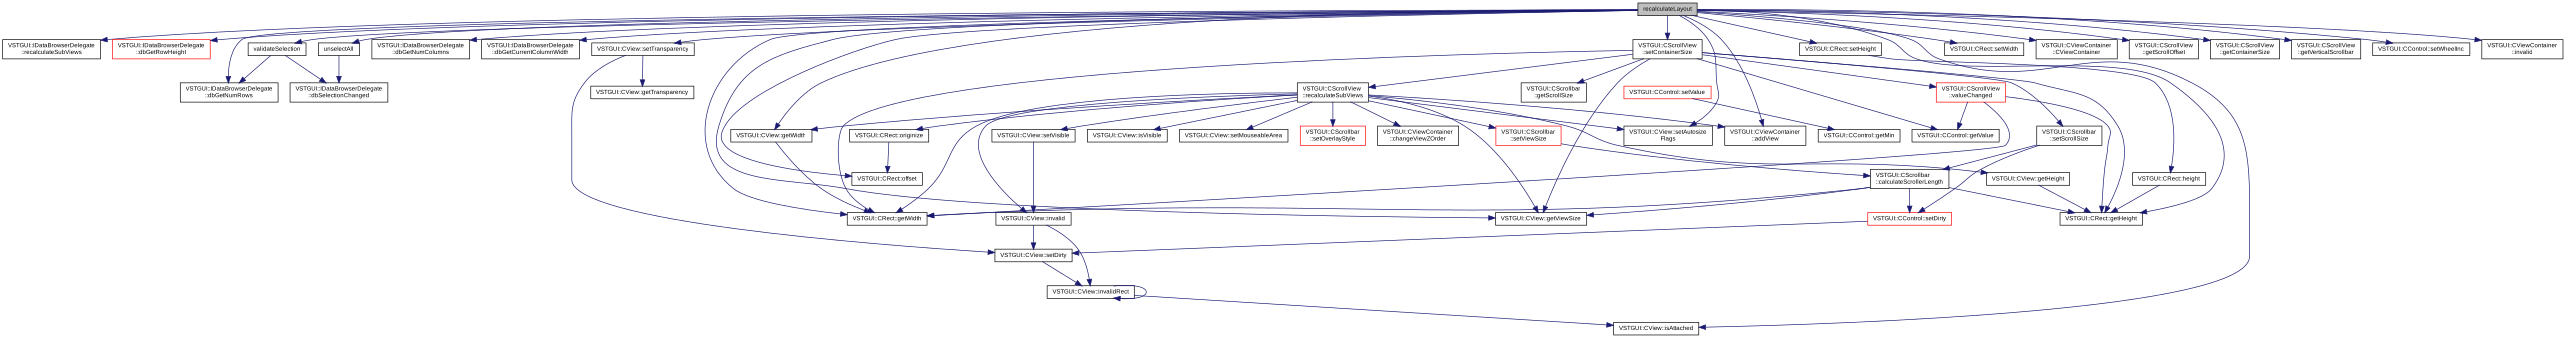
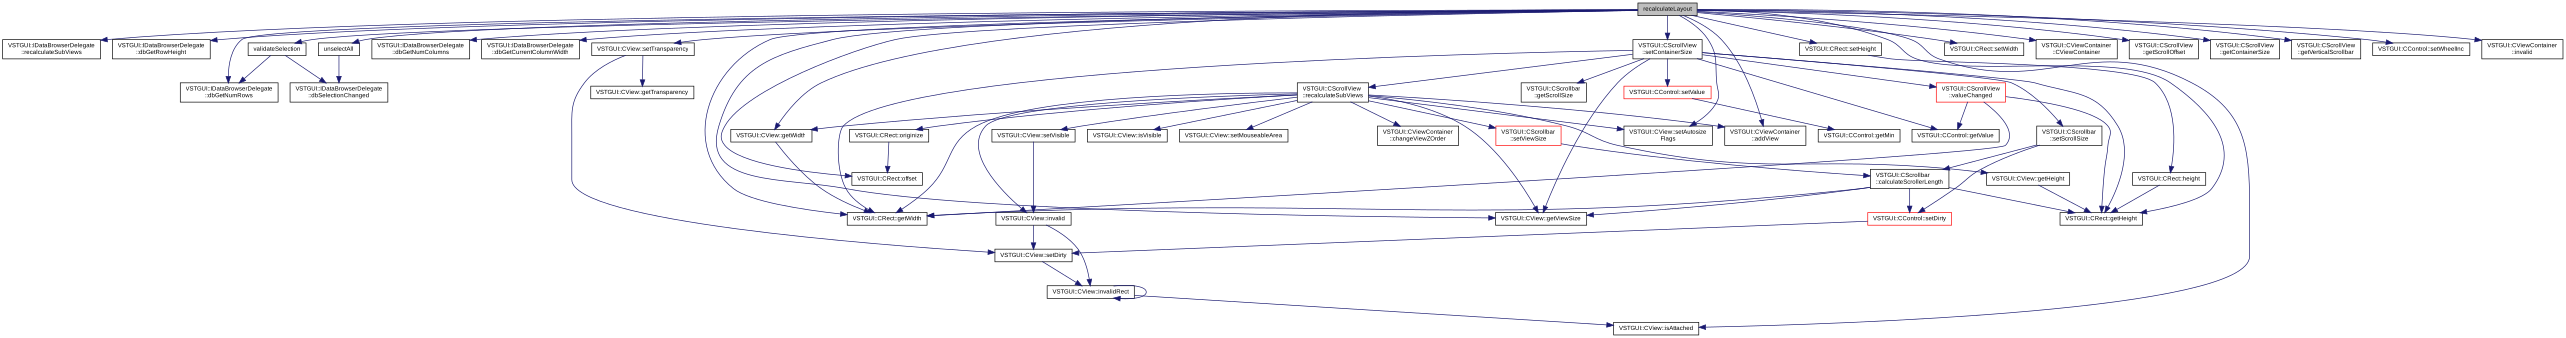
(161, 49) -> (161, 49)
none -> (1668, 69)
(1333, 136) -> none
